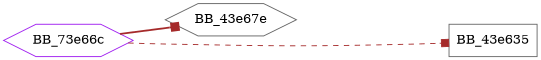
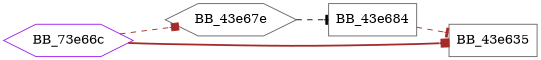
none -> (373, 20)
(145, 31) -> (145, 31)
(284, 46) -> (284, 46)
